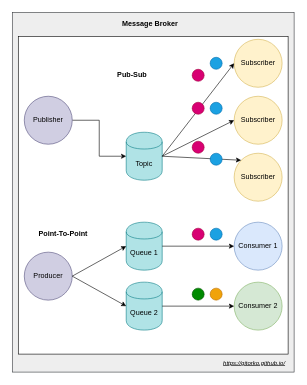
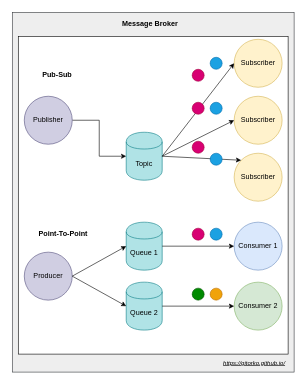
(132, 75) -> (57, 75)
